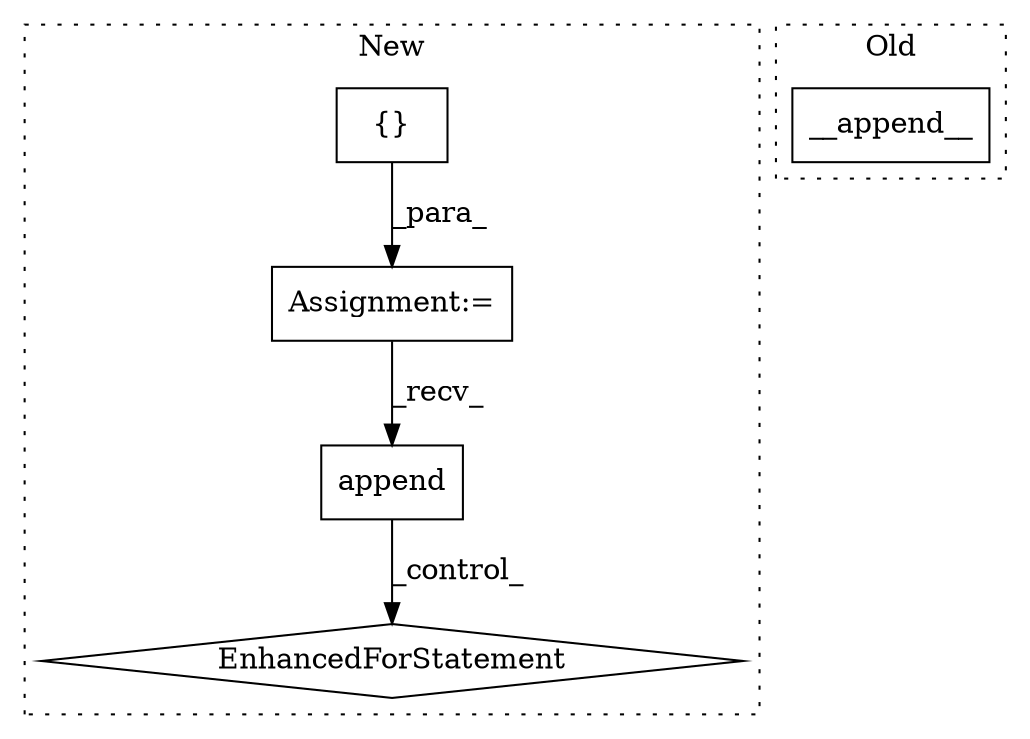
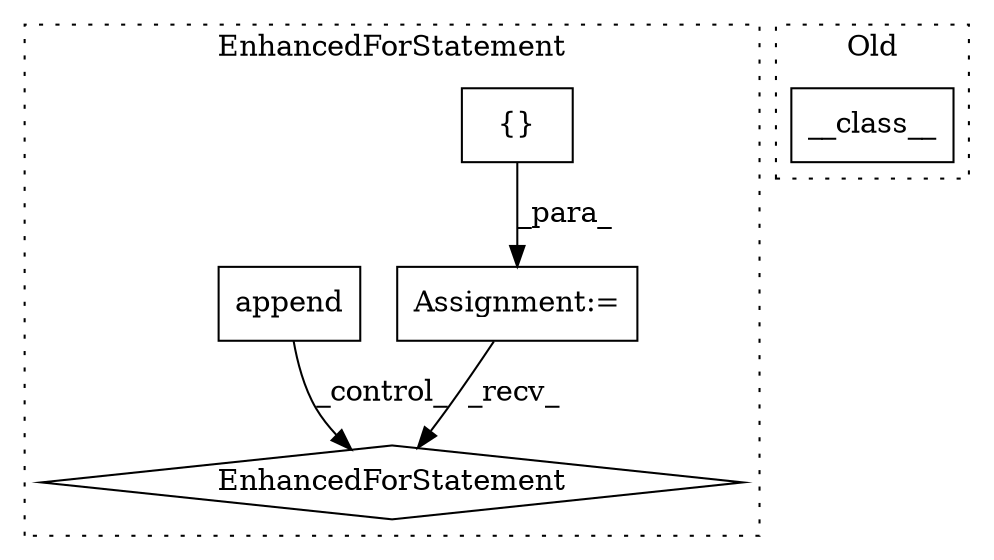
(392, 48) -> (392, 48)
(891, 125) -> (872, 125)
(392, 383) -> (463, 387)
